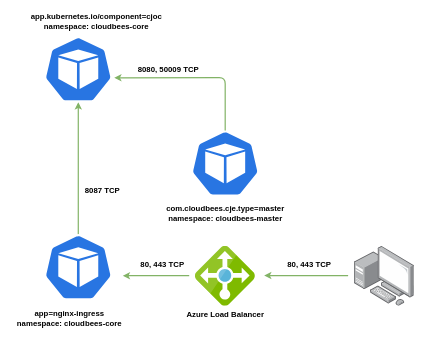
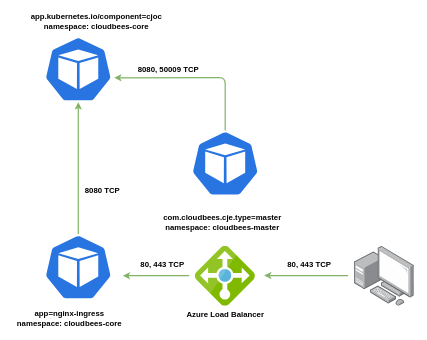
(103, 191) -> (103, 191)
(225, 213) -> (222, 222)
